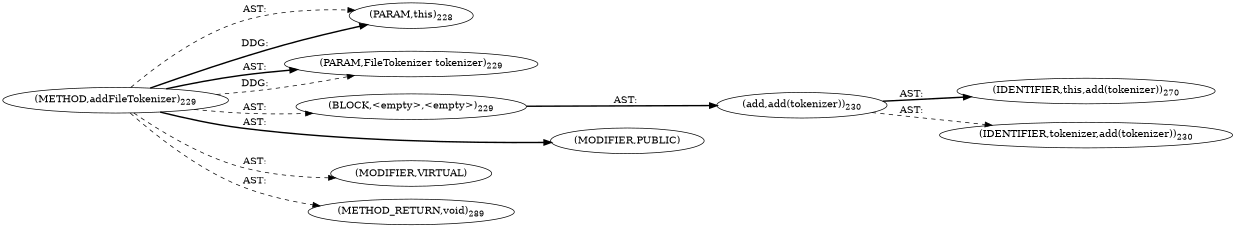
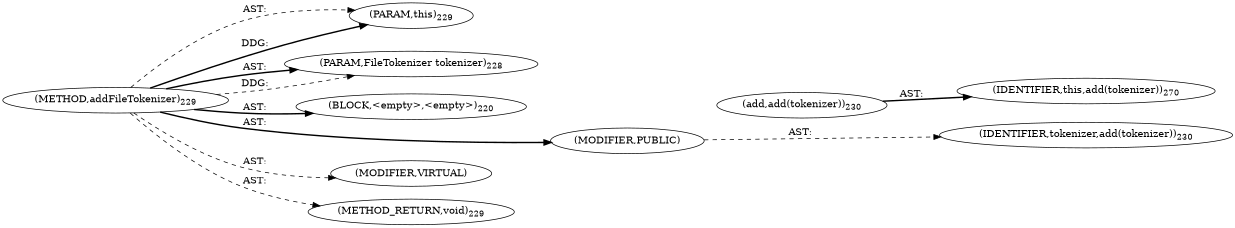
(445, 15) -> (445, 15)
(495, 63) -> (495, 63)
(486, 106) -> (486, 106)
(618, 106) -> none
(250, 113) -> (250, 113)
(928, 119) -> (819, 138)
(477, 211) -> (477, 211)
